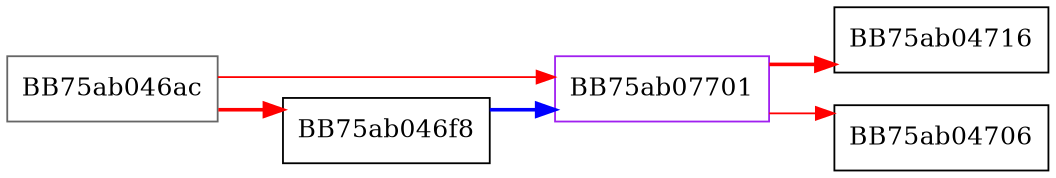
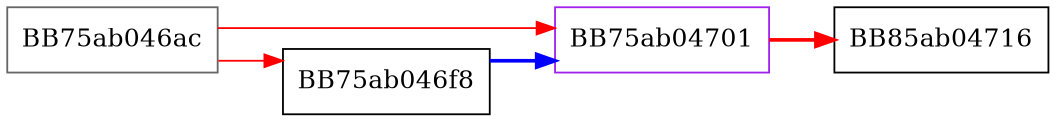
(941, 40) -> (941, 40)
(662, 89) -> (662, 40)
(241, 110) -> (241, 61)
(941, 138) -> none
